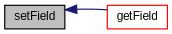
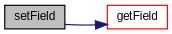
(92, 9) -> (80, 25)
